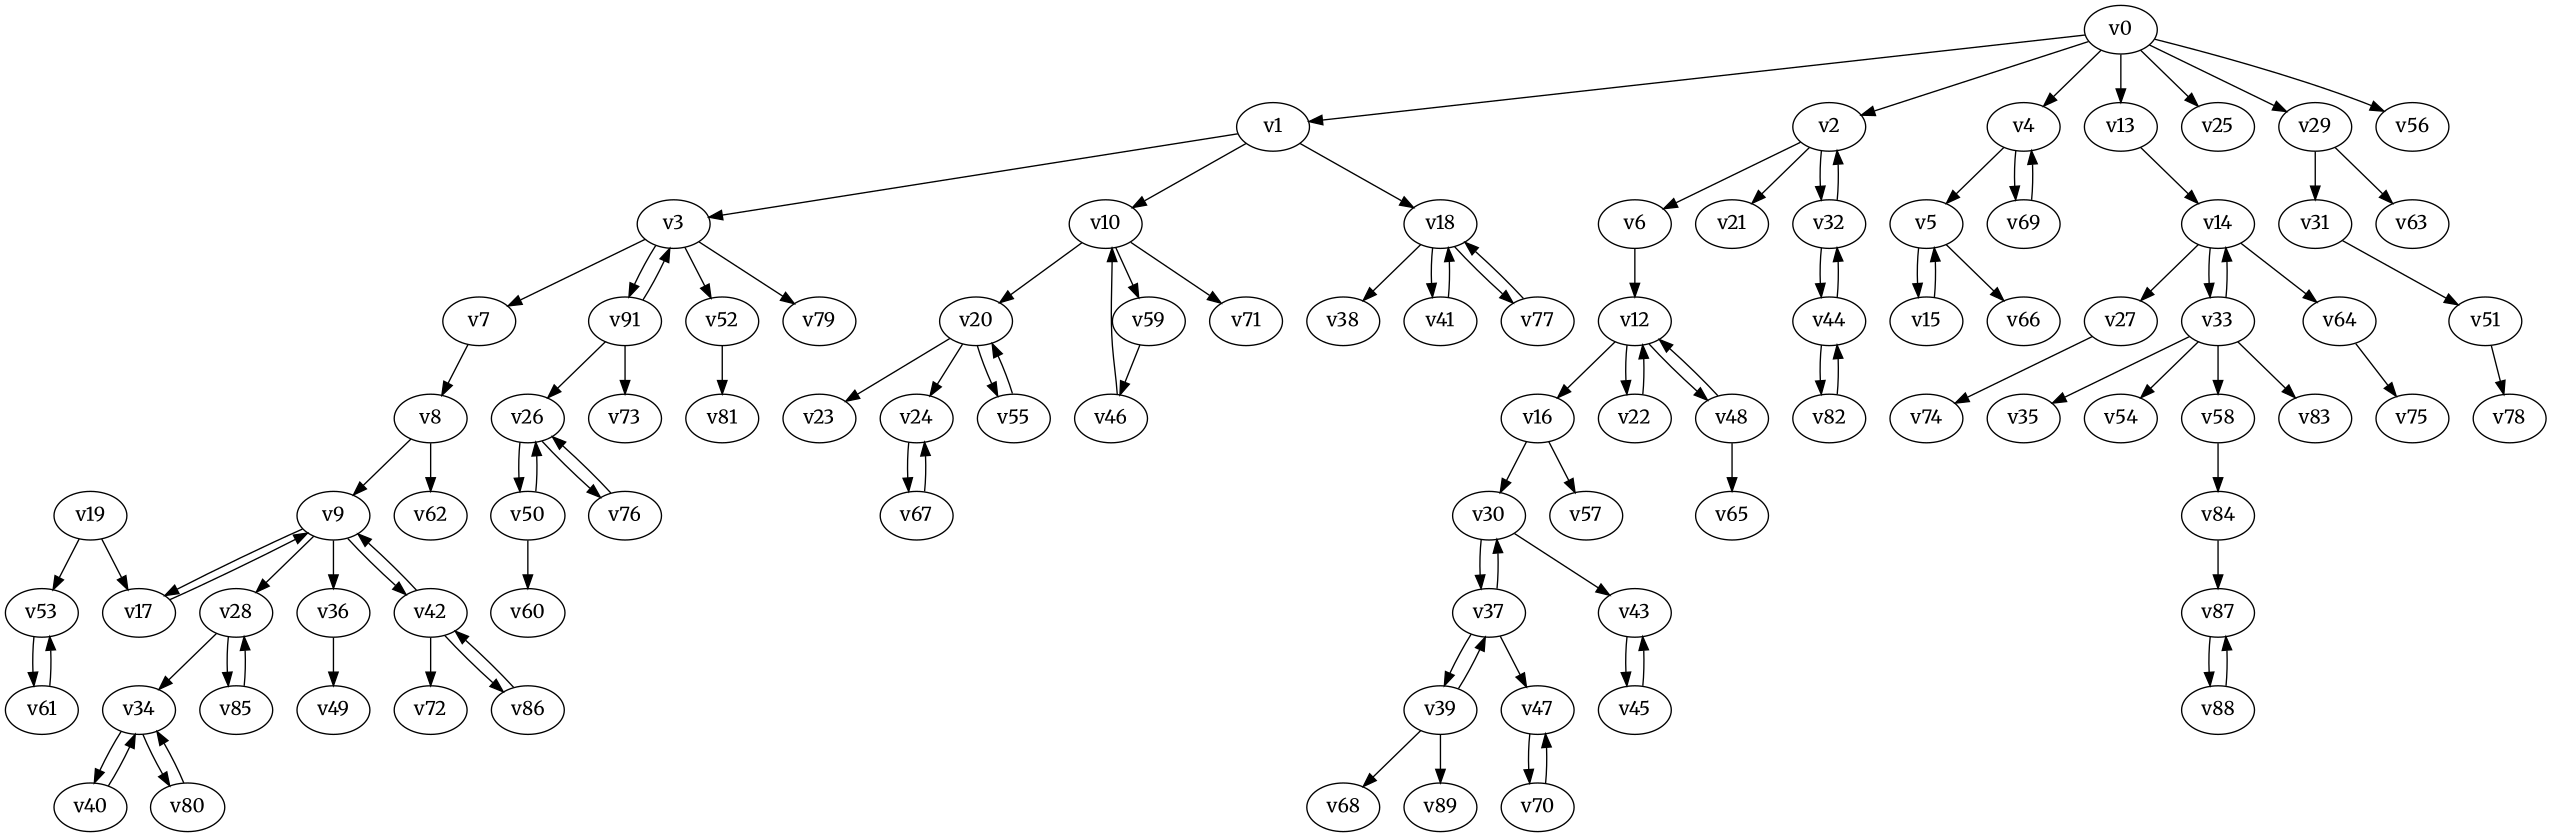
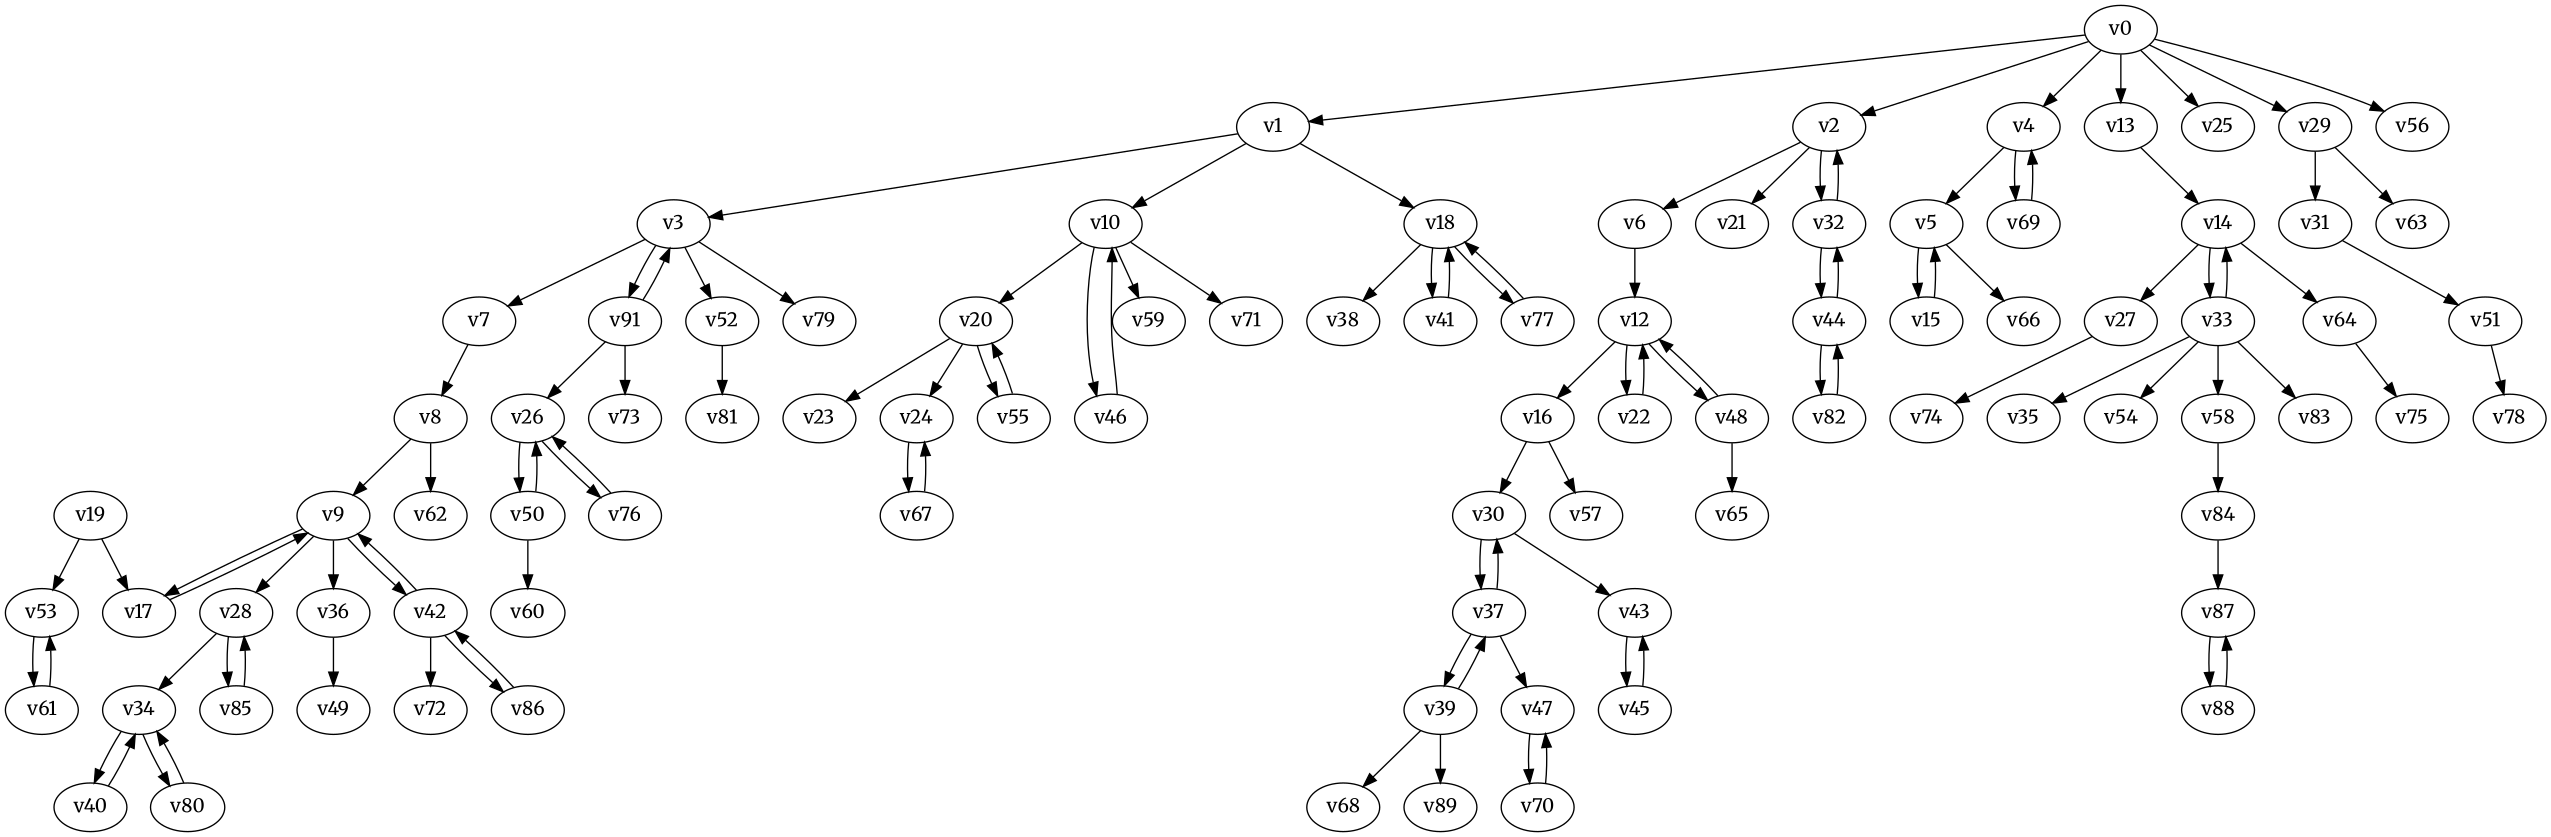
(1132, 364) -> (1087, 315)
